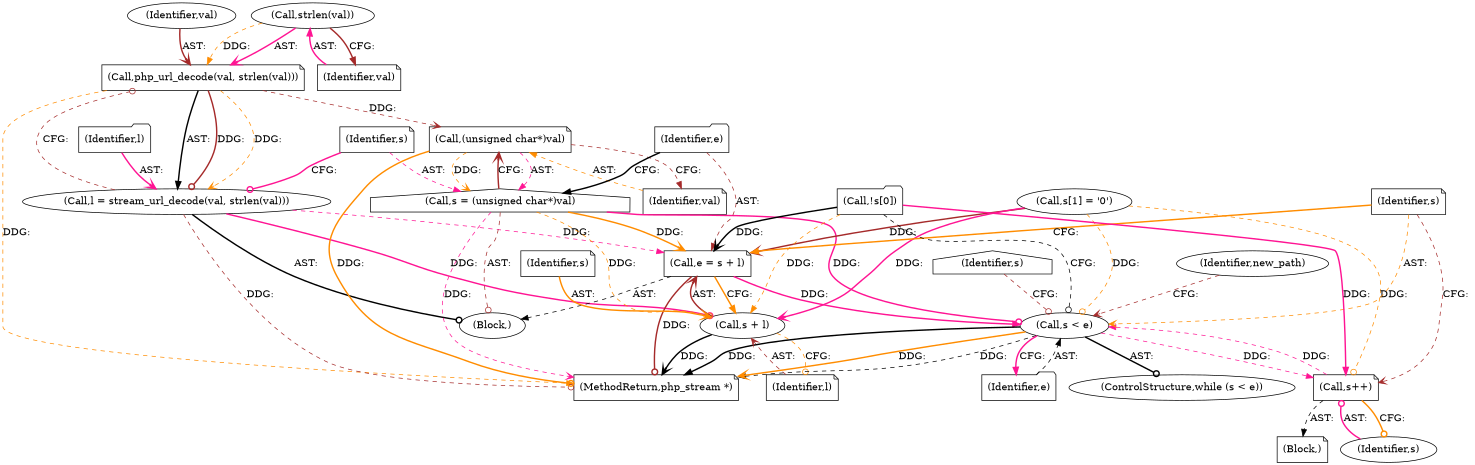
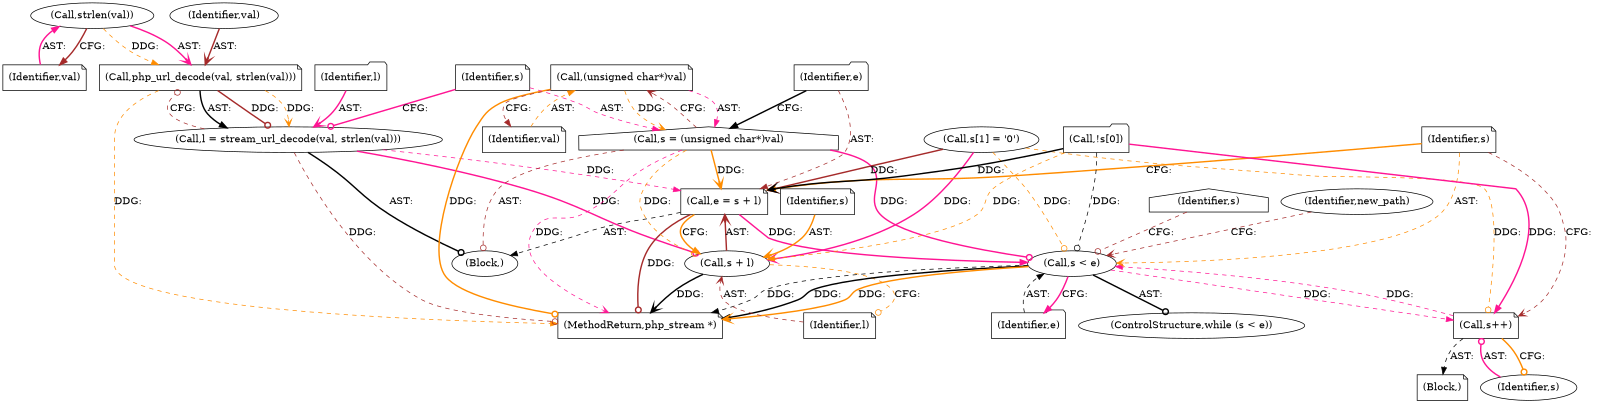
(348, 108) -> none
(498, 174) -> (676, 109)
(1085, 264) -> (1108, 202)
